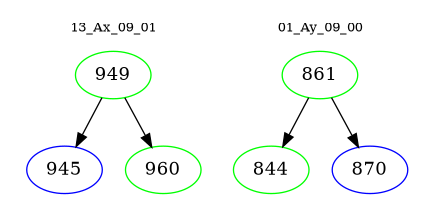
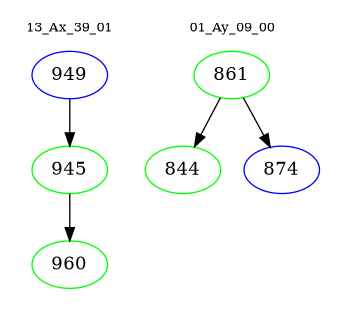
(114, 28) -> (70, 28)
(113, 75) -> (70, 75)
(135, 117) -> (70, 211)
(65, 170) -> (70, 170)
(370, 170) -> (282, 170)
